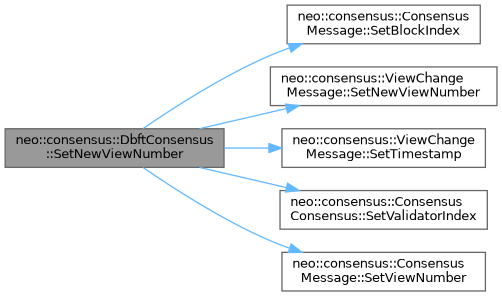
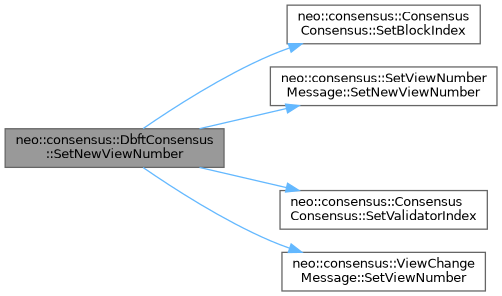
(384, 24) -> (384, 24)
(384, 86) -> (384, 86)
(384, 148) -> none
(384, 272) -> (384, 272)
